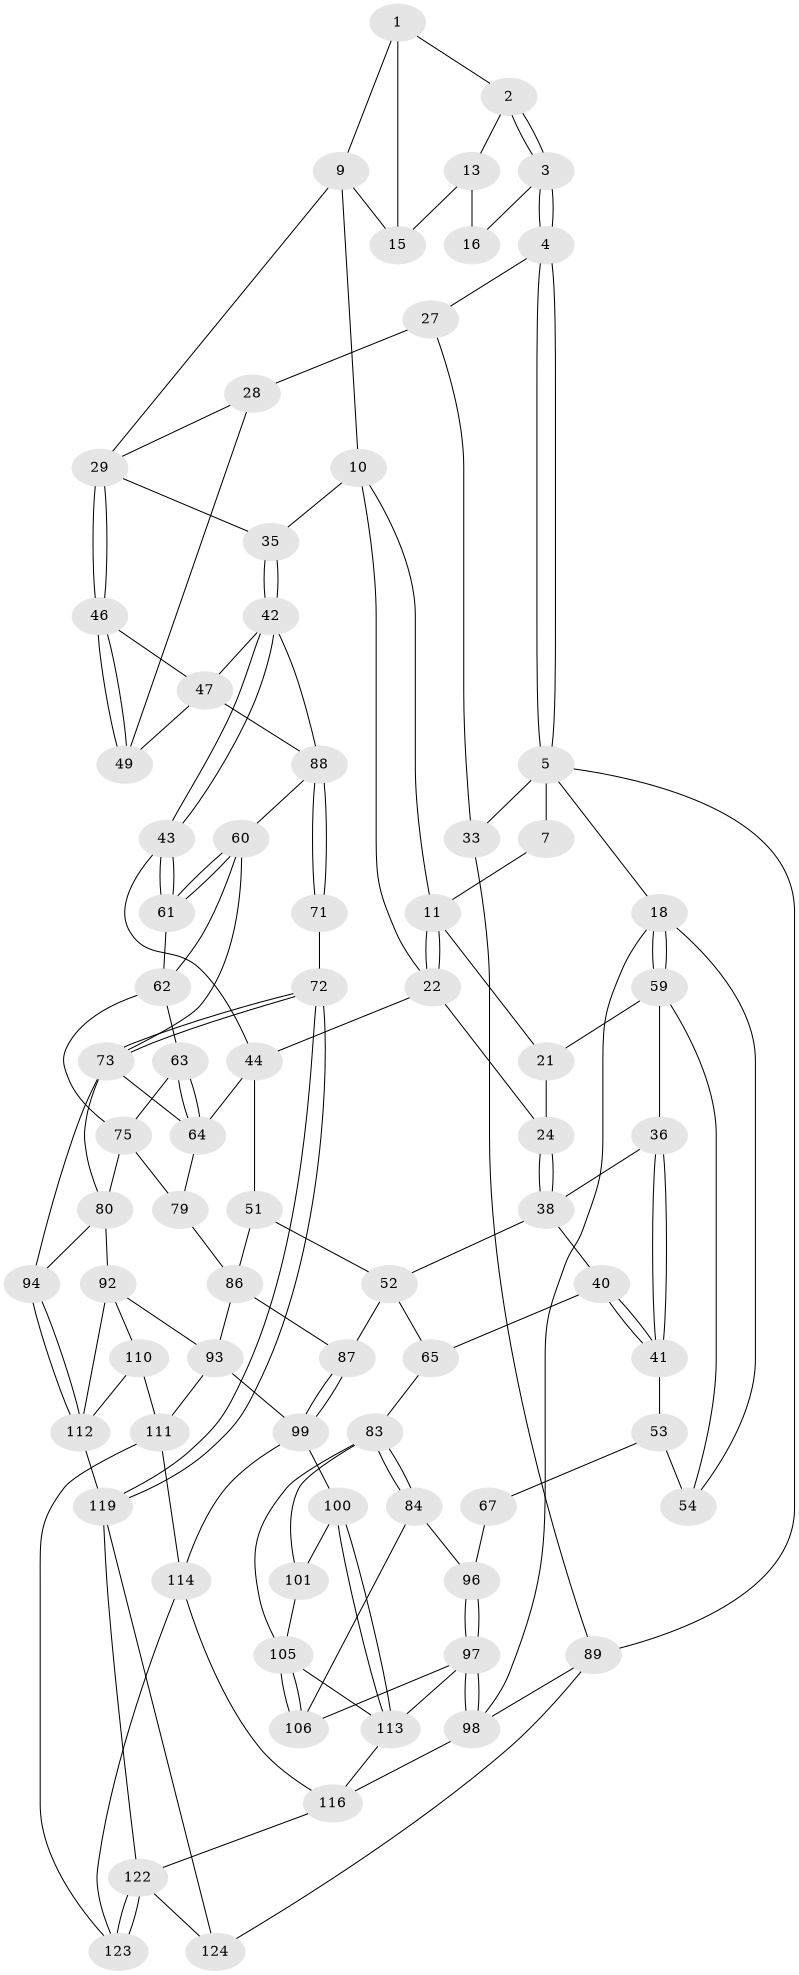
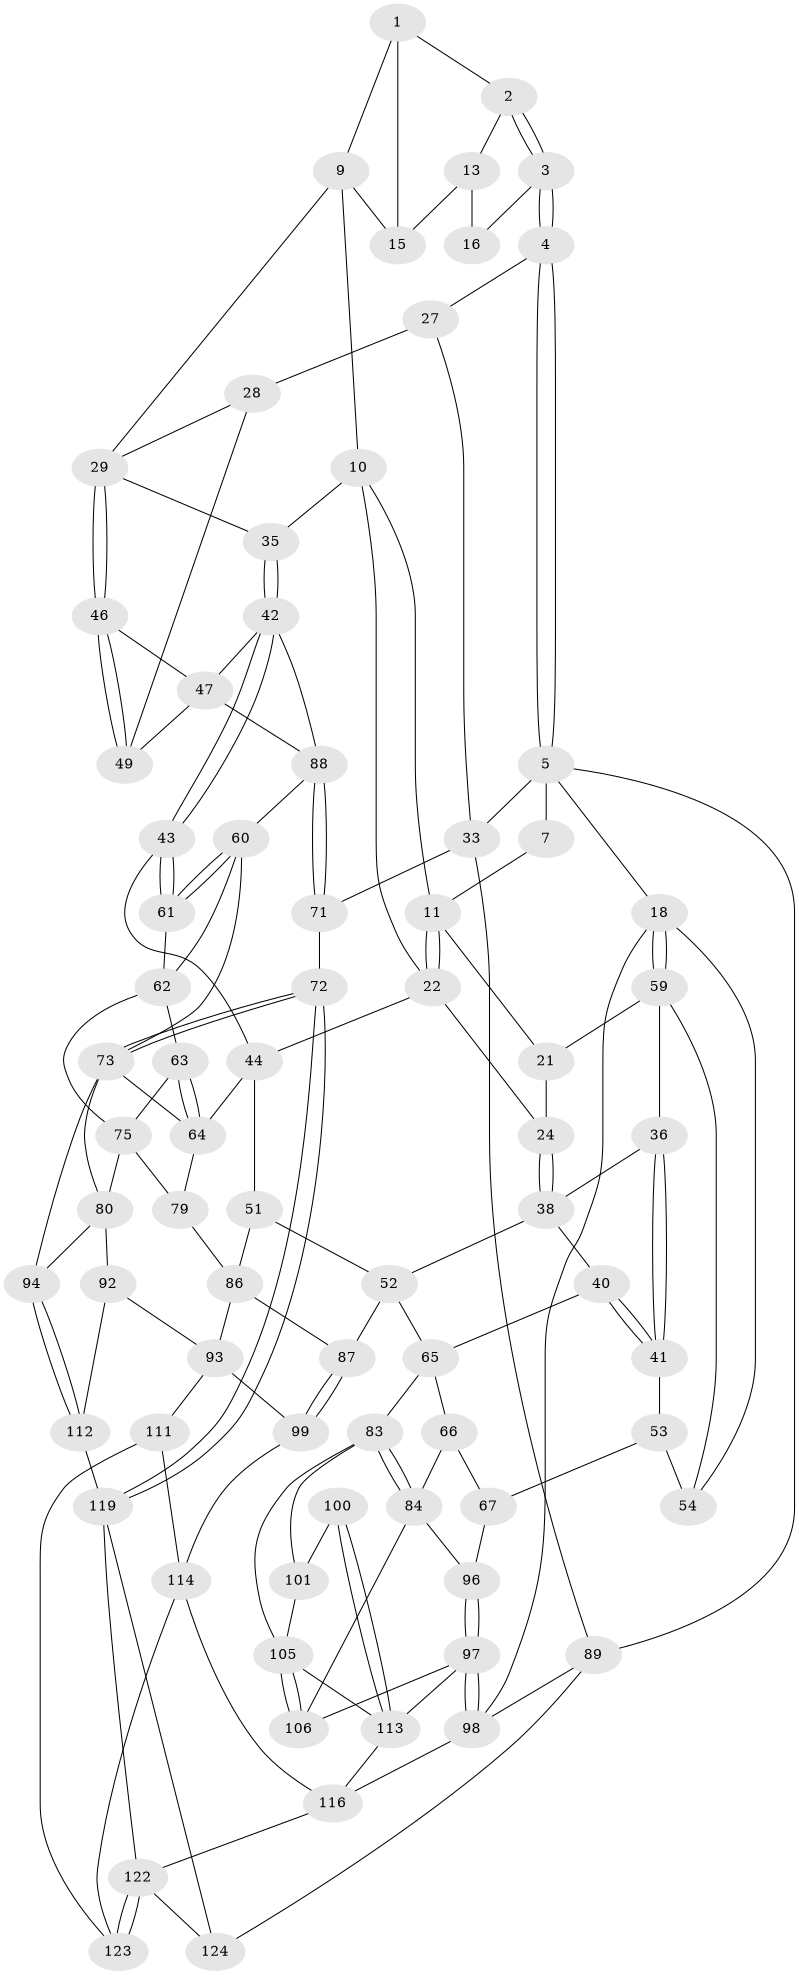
none -> (396, 876)
(139, 1358) -> none
none -> (449, 1432)
(322, 1475) -> none
